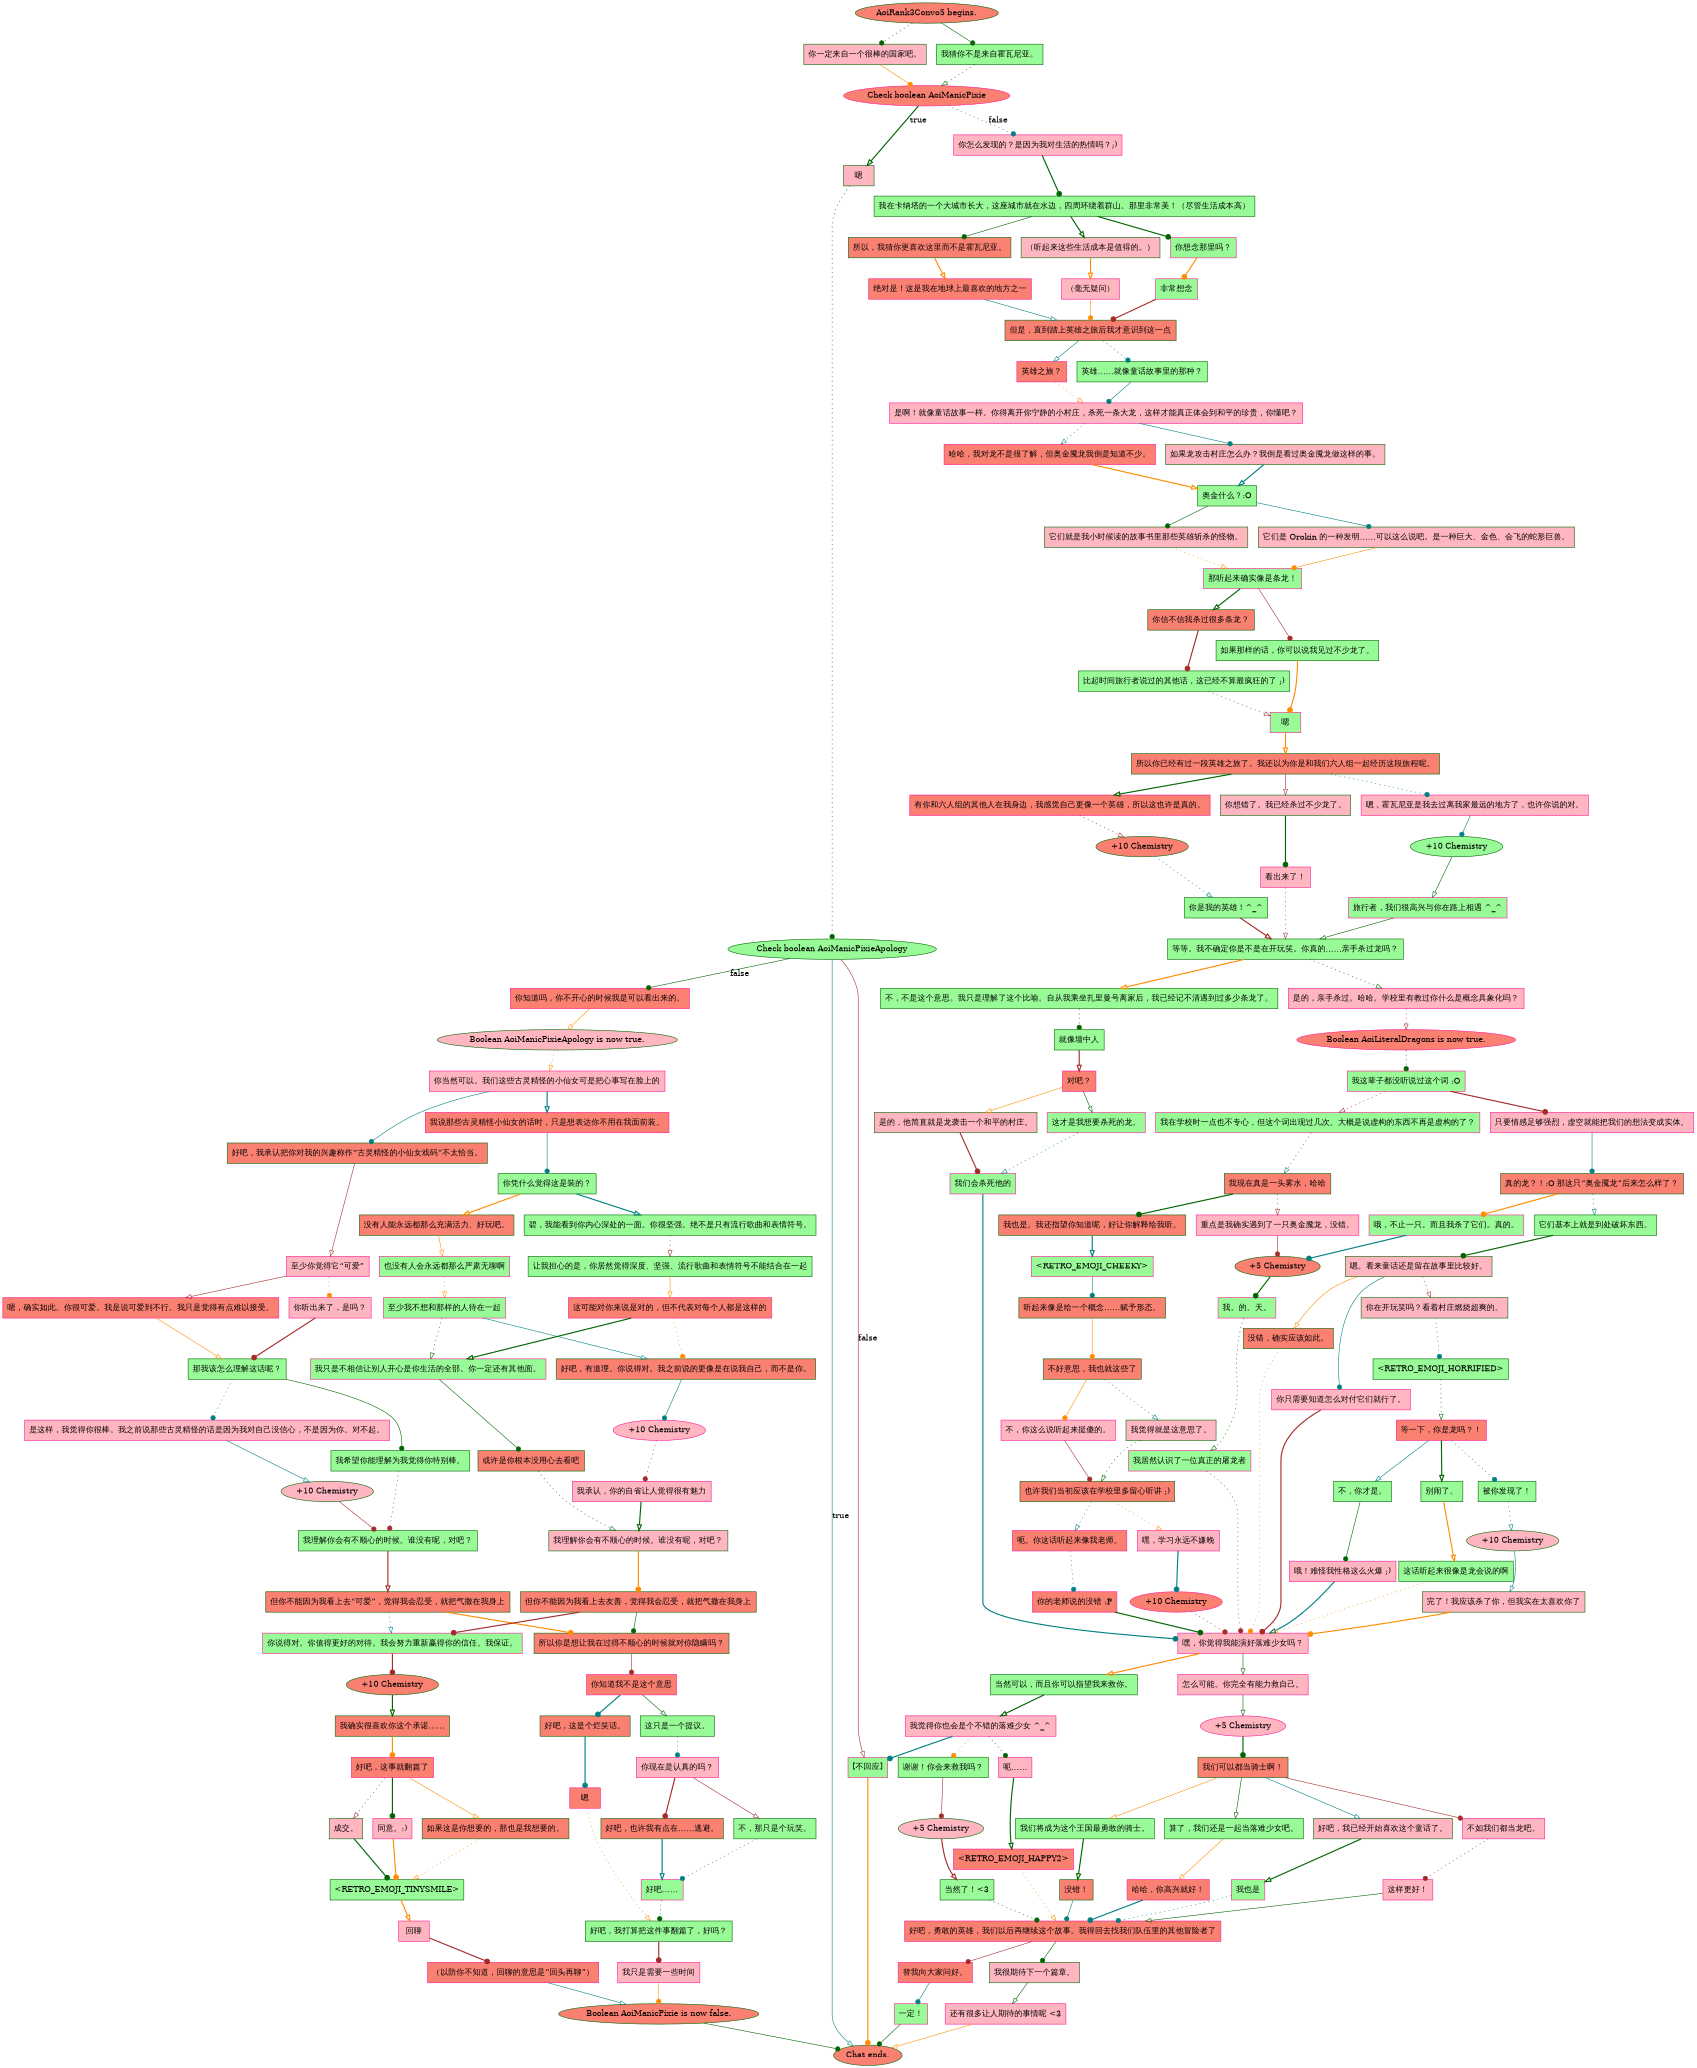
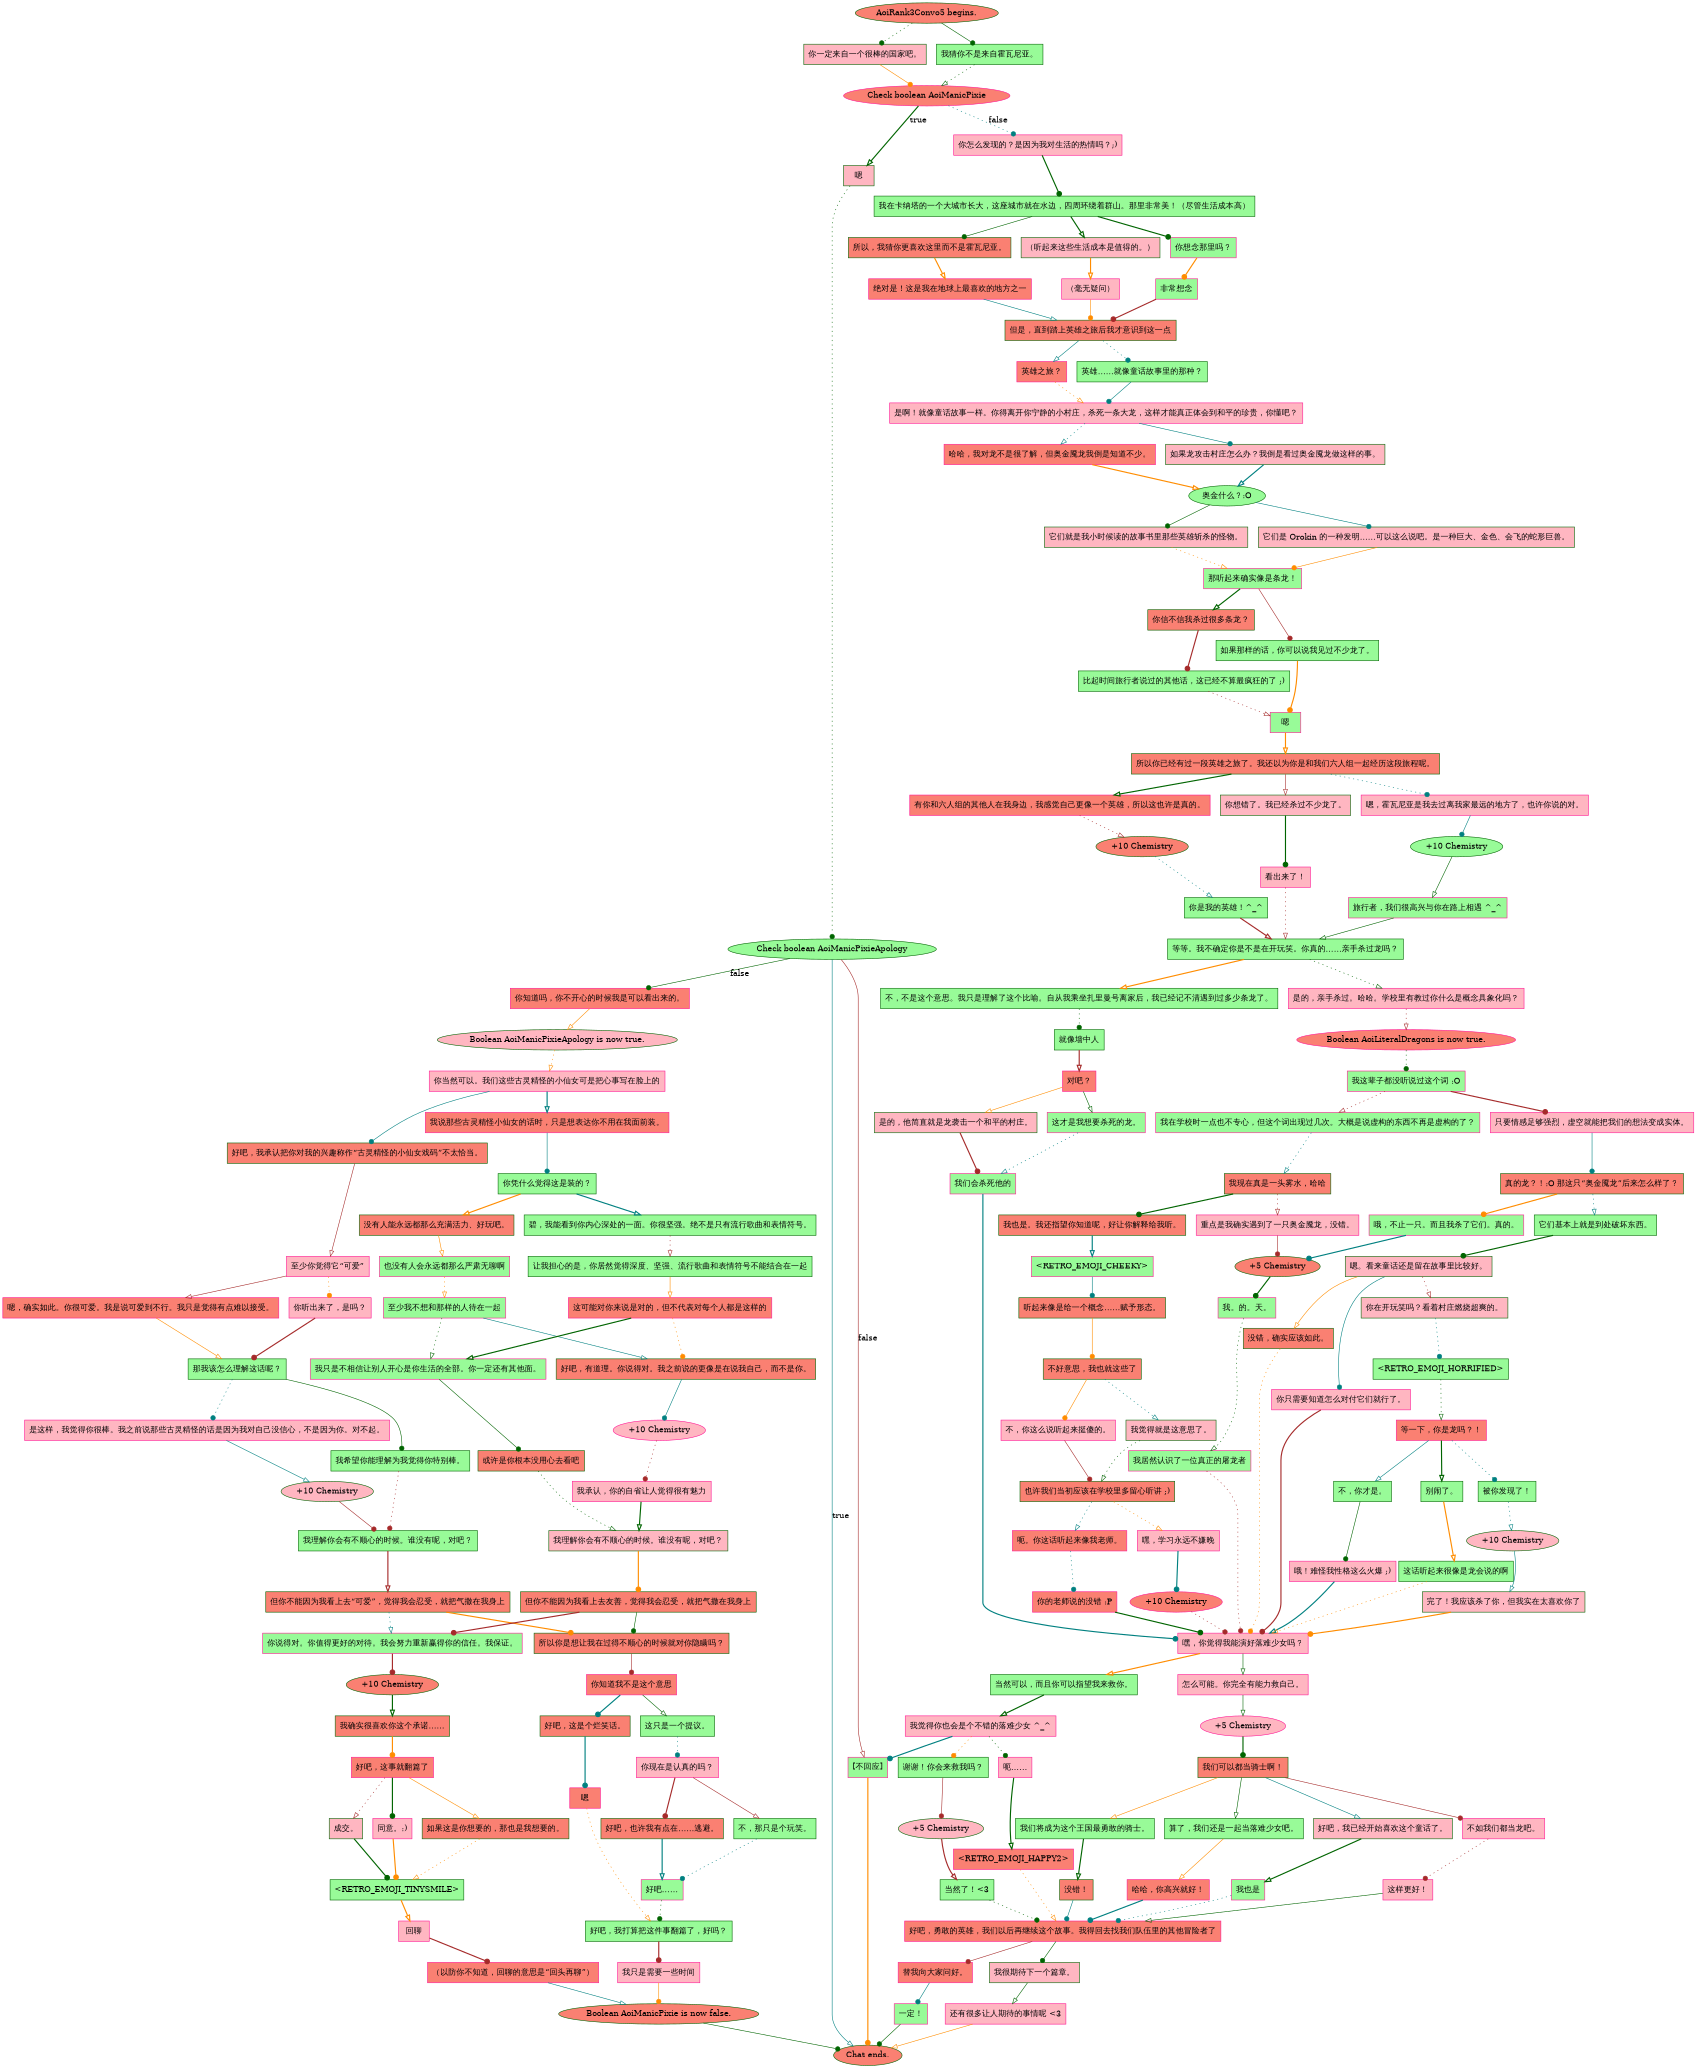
(1227, 496) -> (1227, 496)
